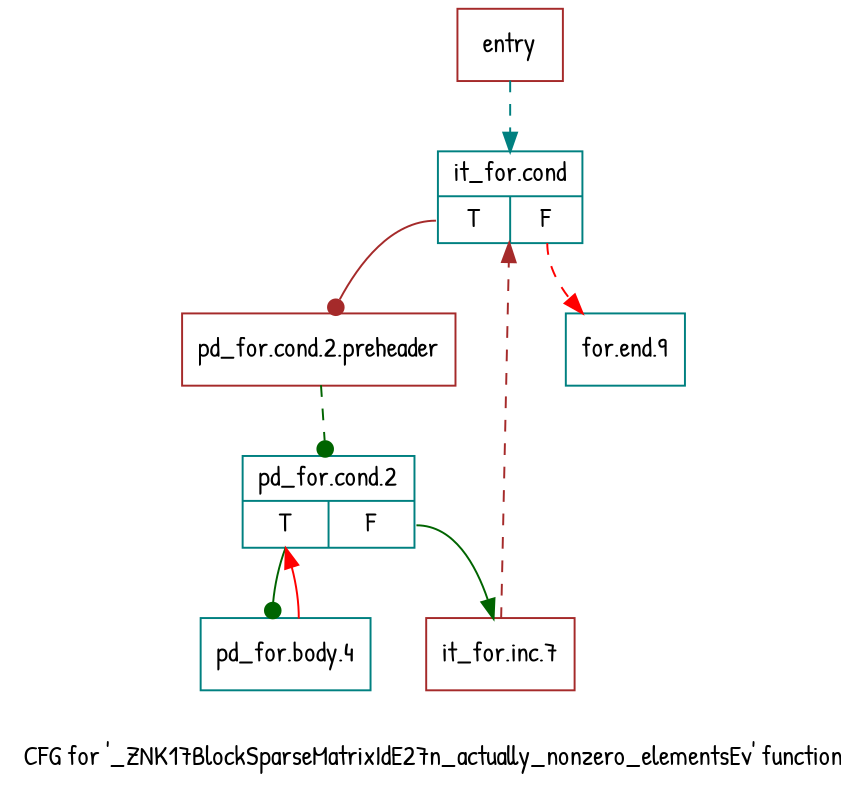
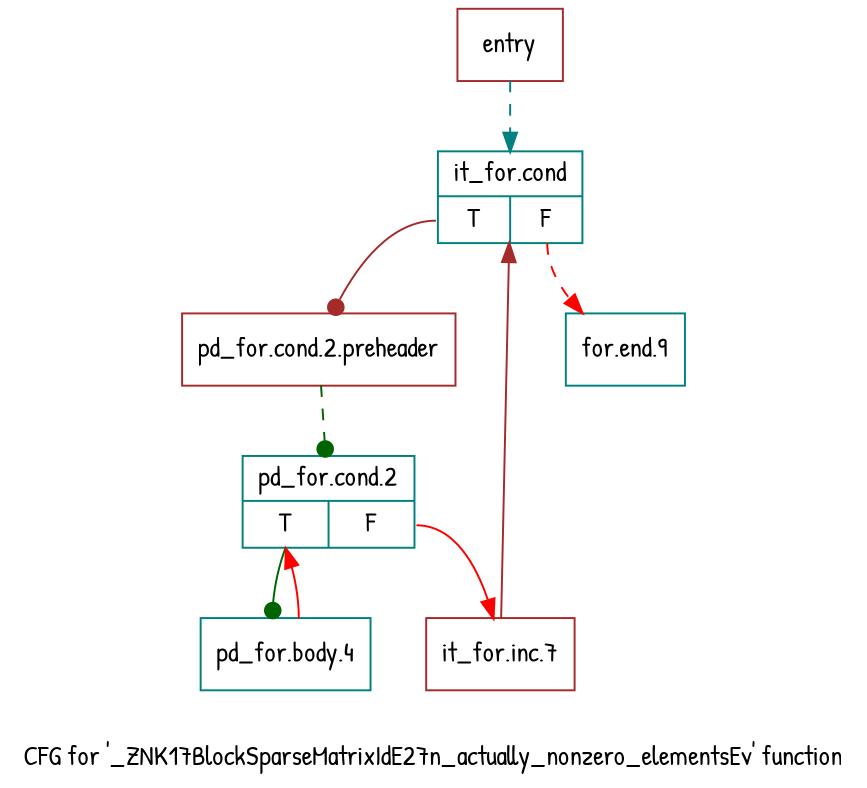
(505, 441) -> (505, 441)
(463, 551) -> (463, 551)
